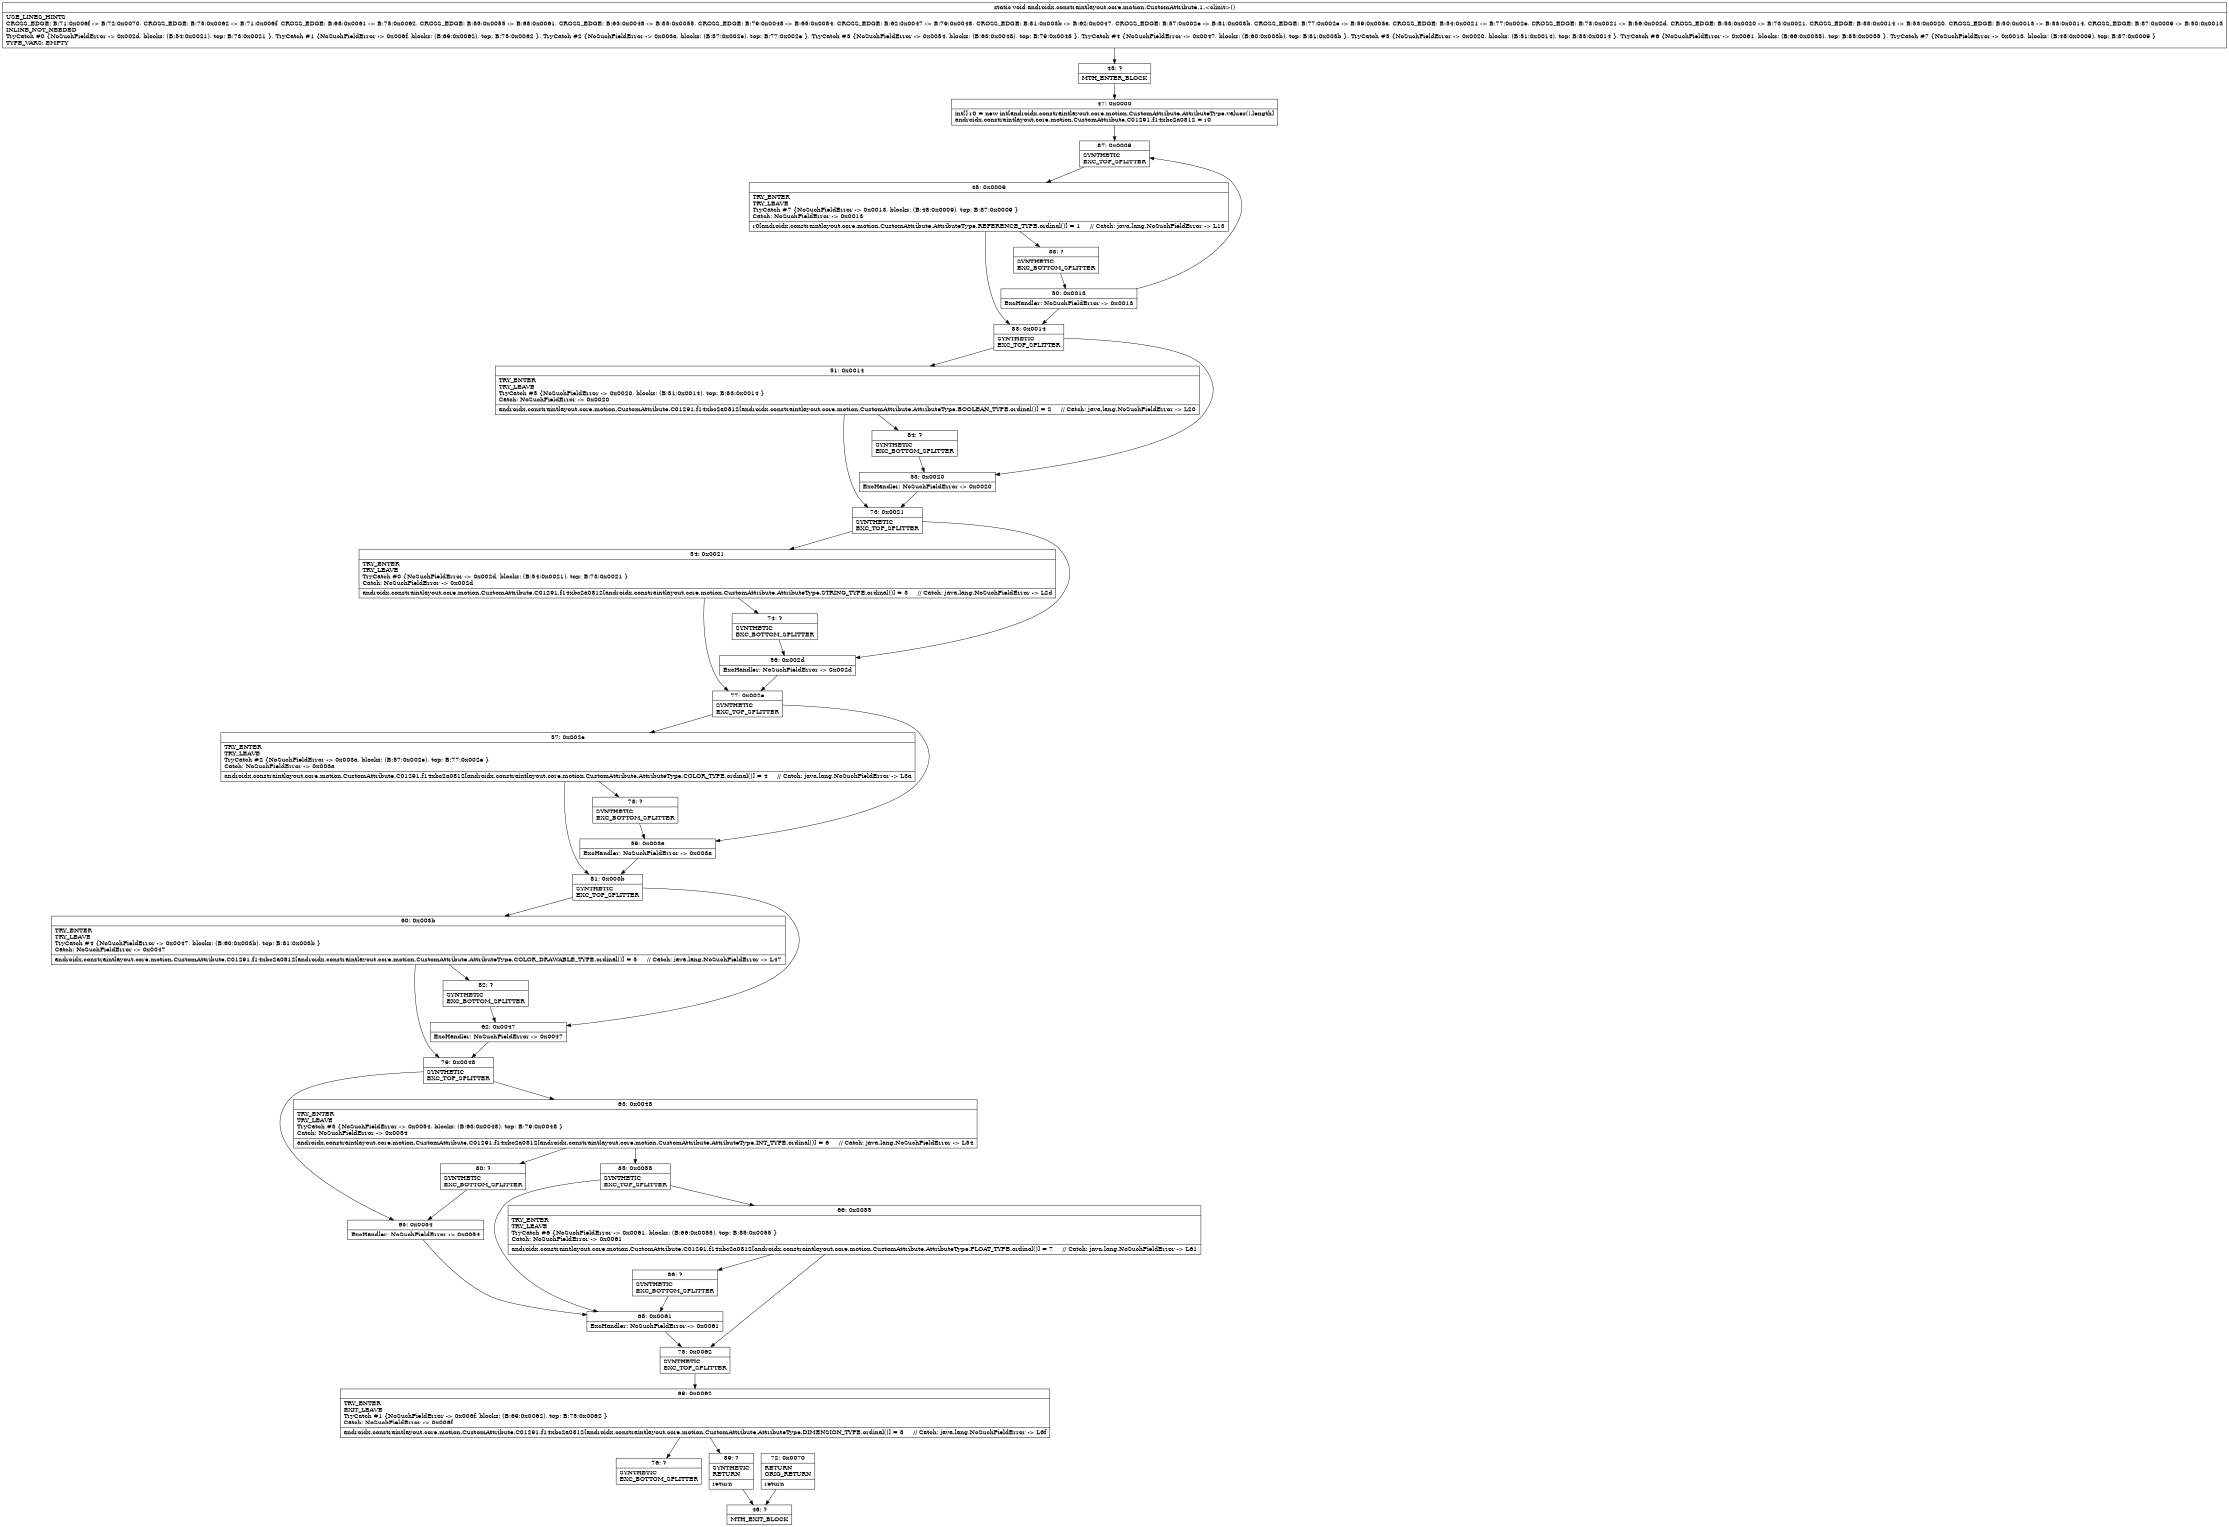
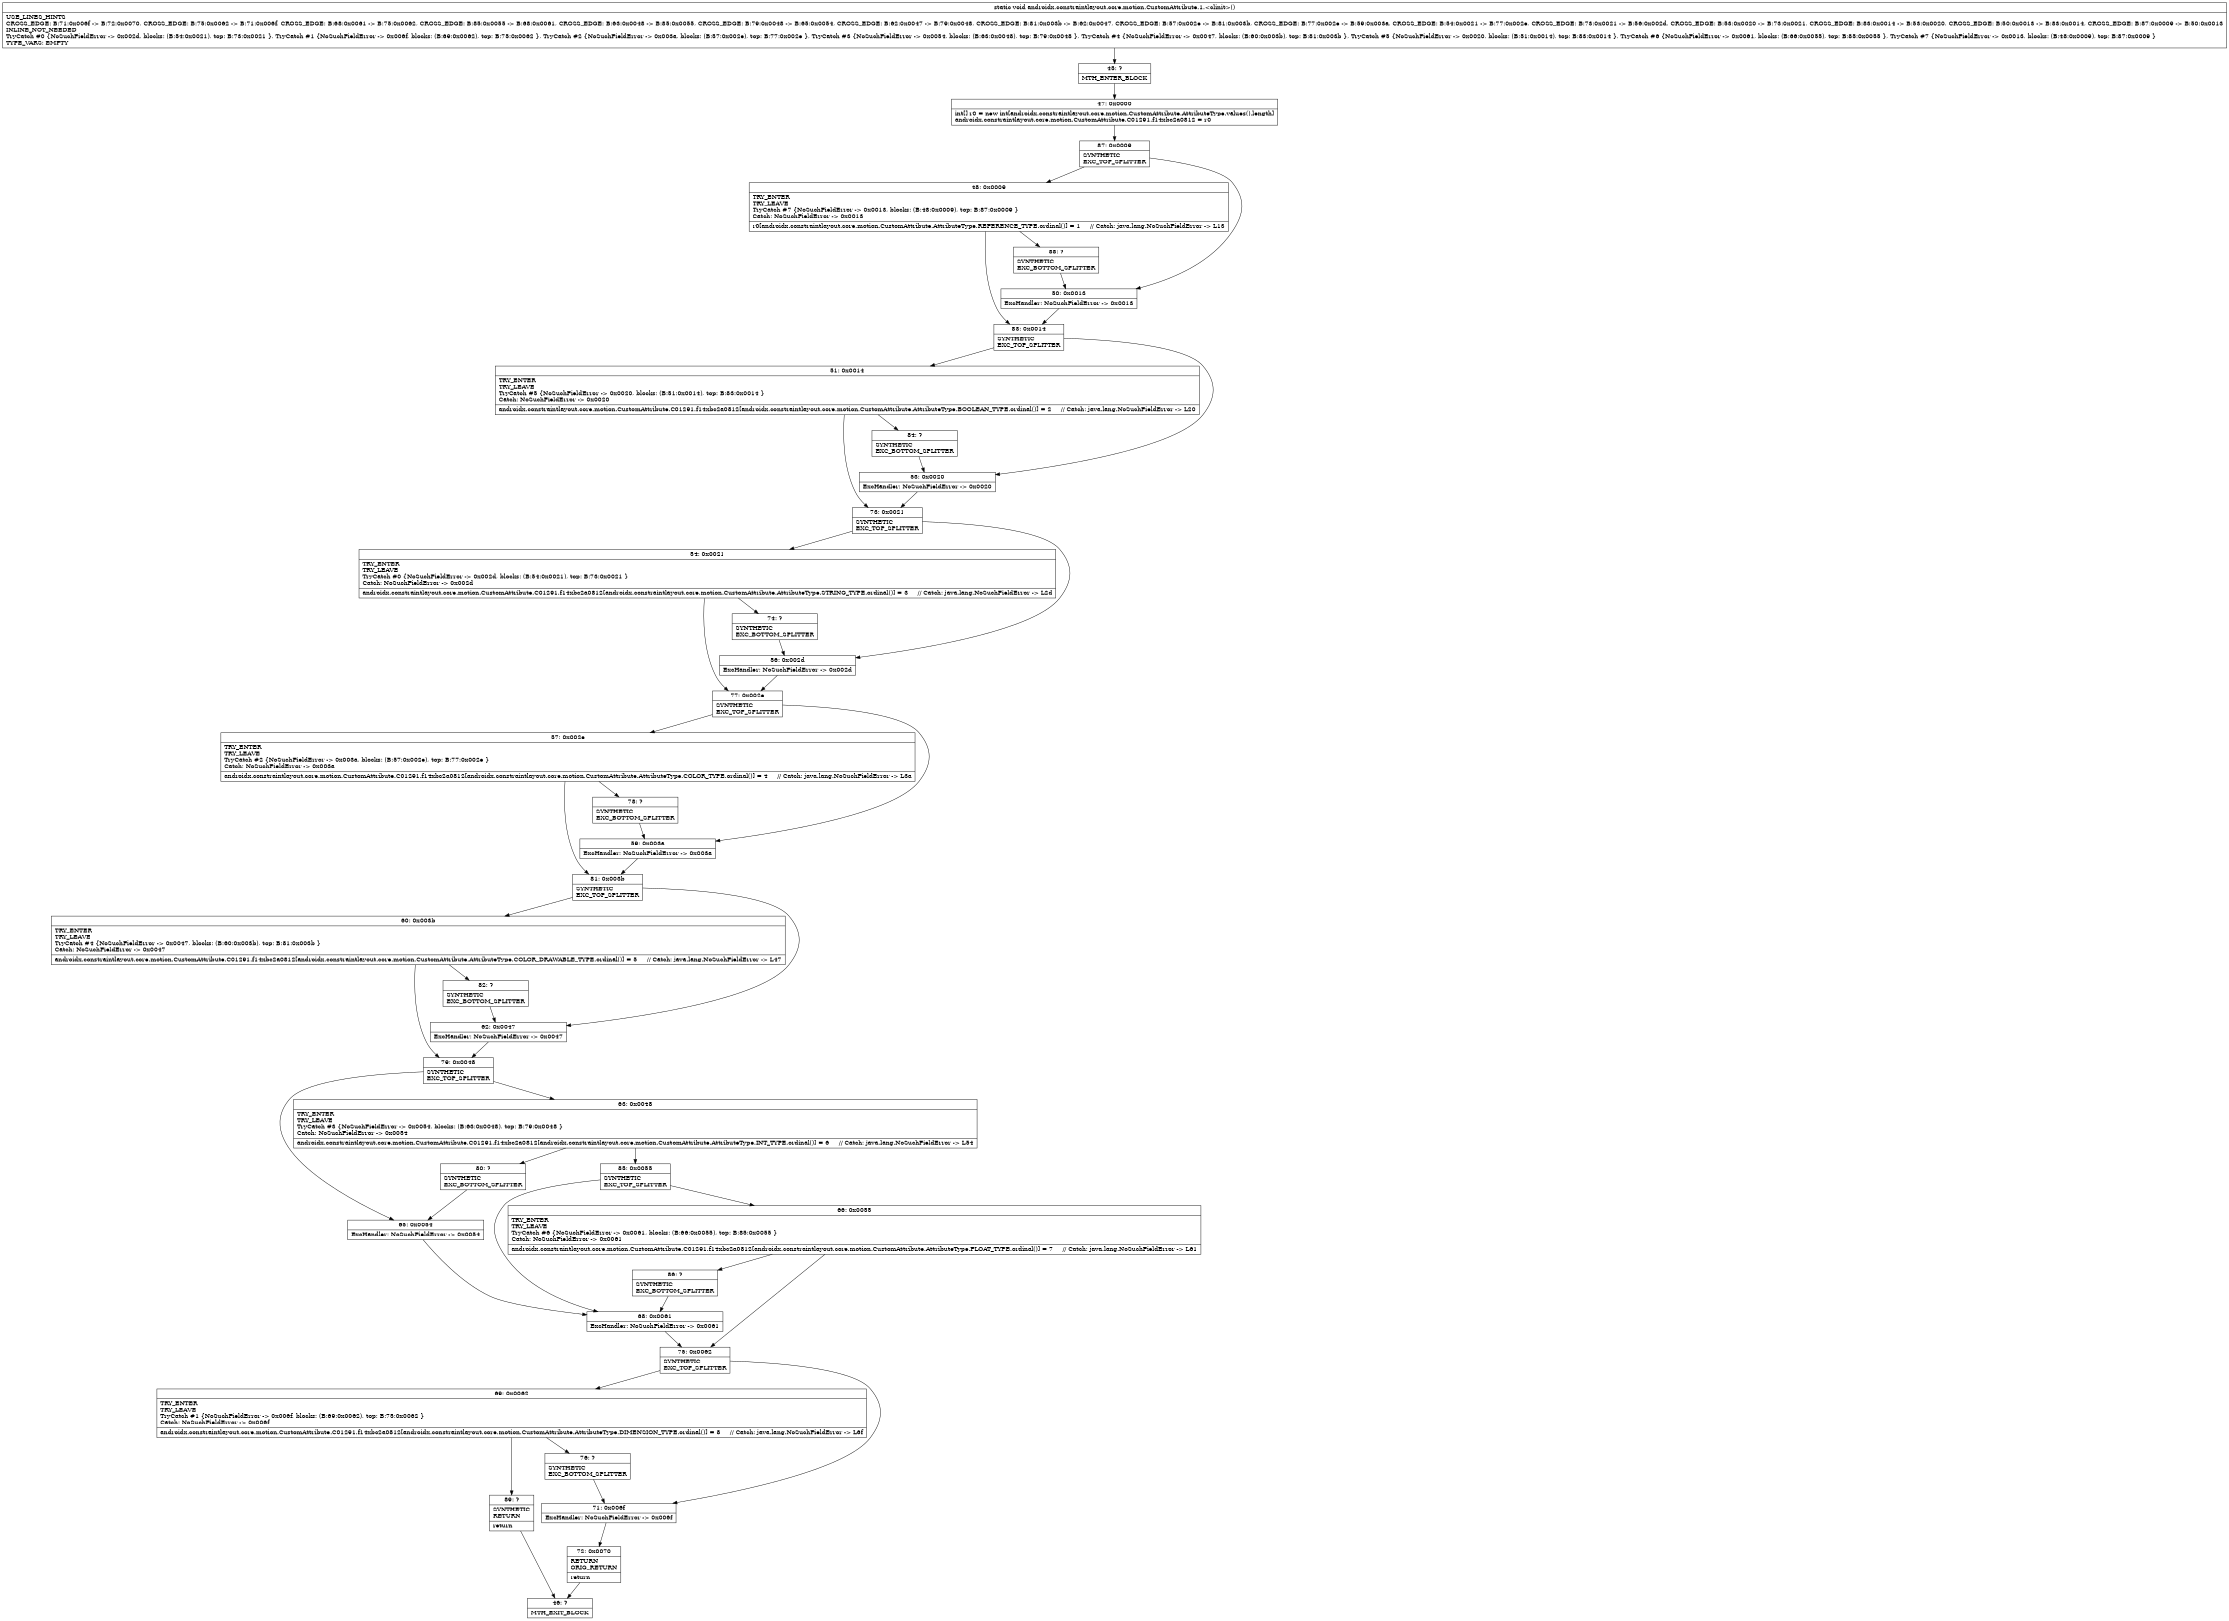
(1238, 222) -> (1240, 218)
(363, 1410) -> (178, 1410)
none -> (609, 1513)
